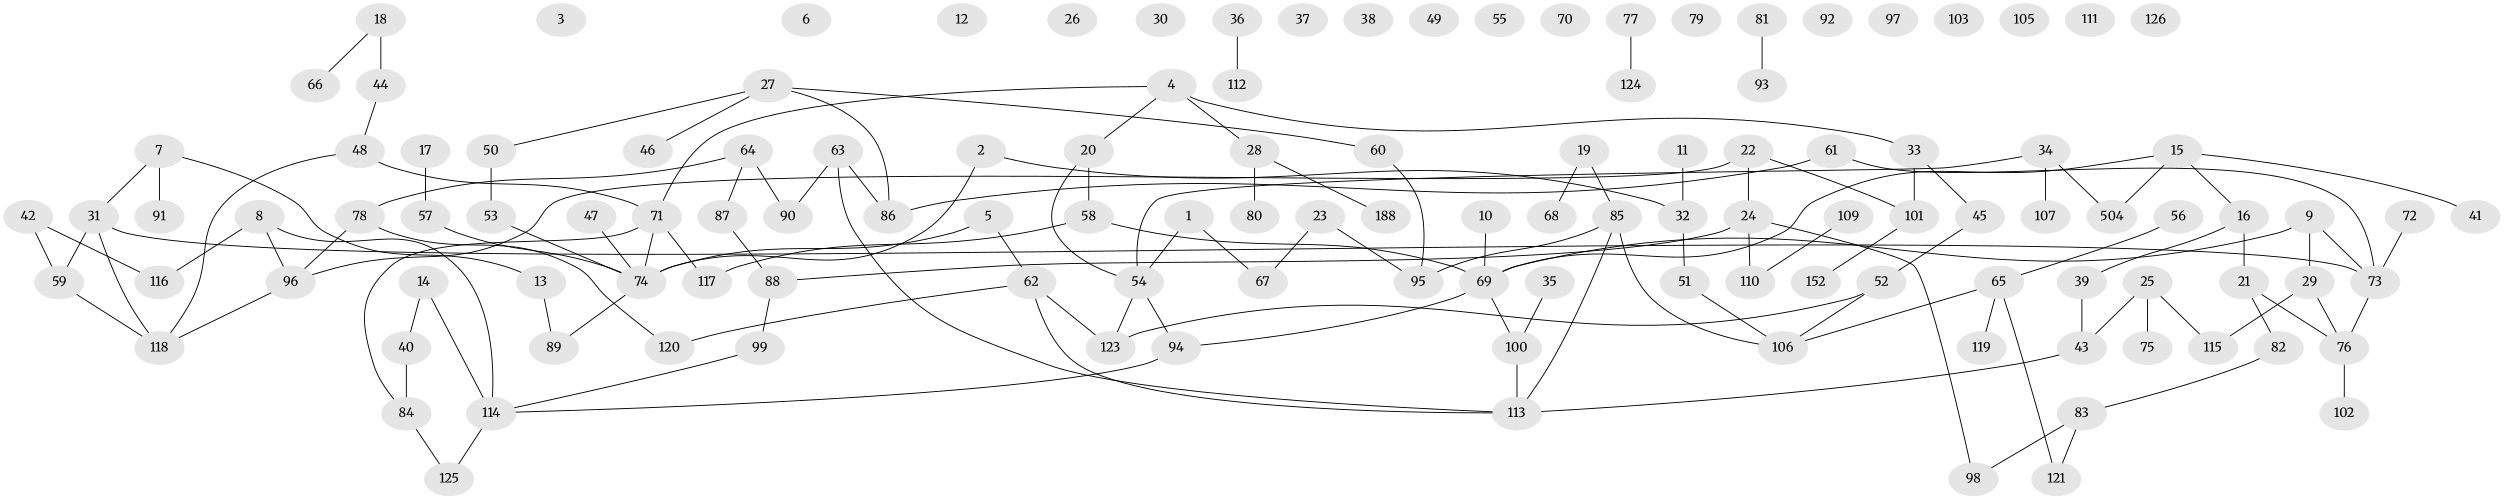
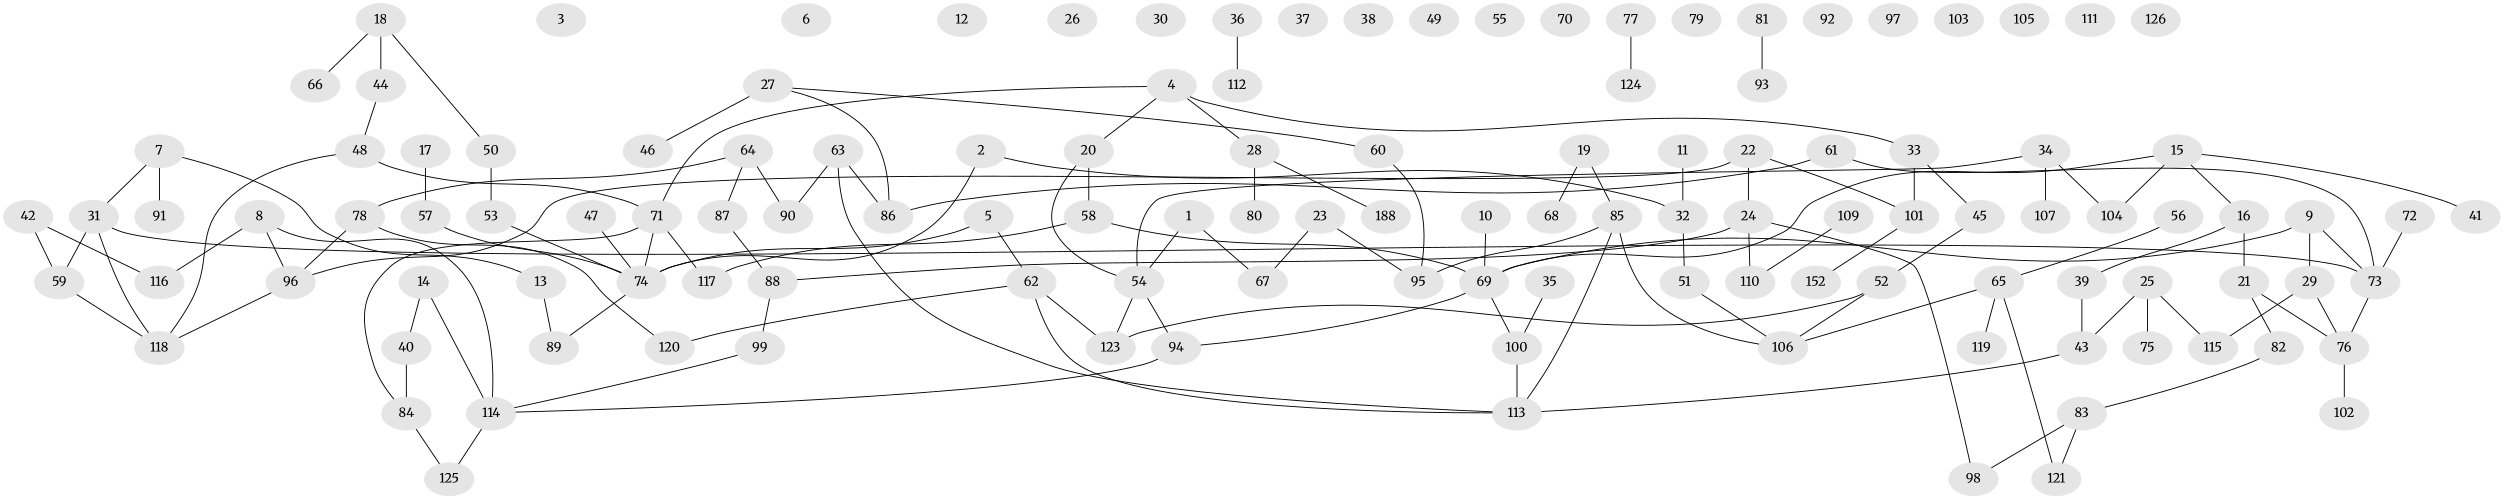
(630, 118) -> (436, 86)
(2112, 217) -> (2112, 217)
